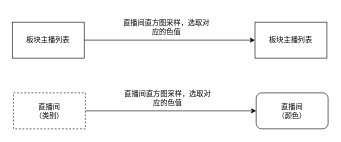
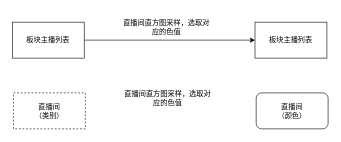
(251, 111) -> none
